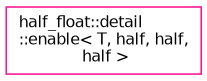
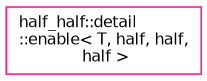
(104, 41) -> (104, 41)
